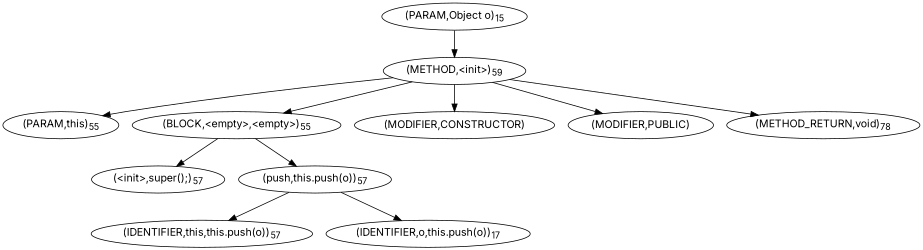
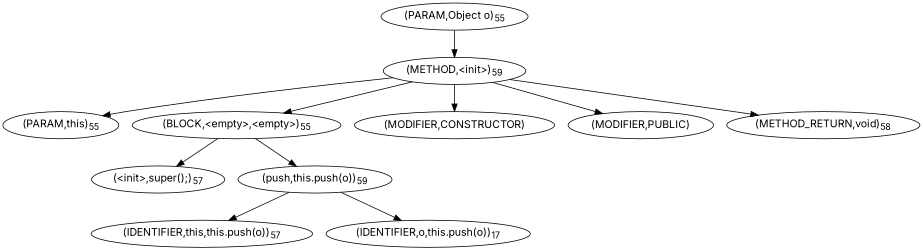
(500, 15) -> (500, 15)
(886, 124) -> (886, 124)
(363, 178) -> (363, 178)
